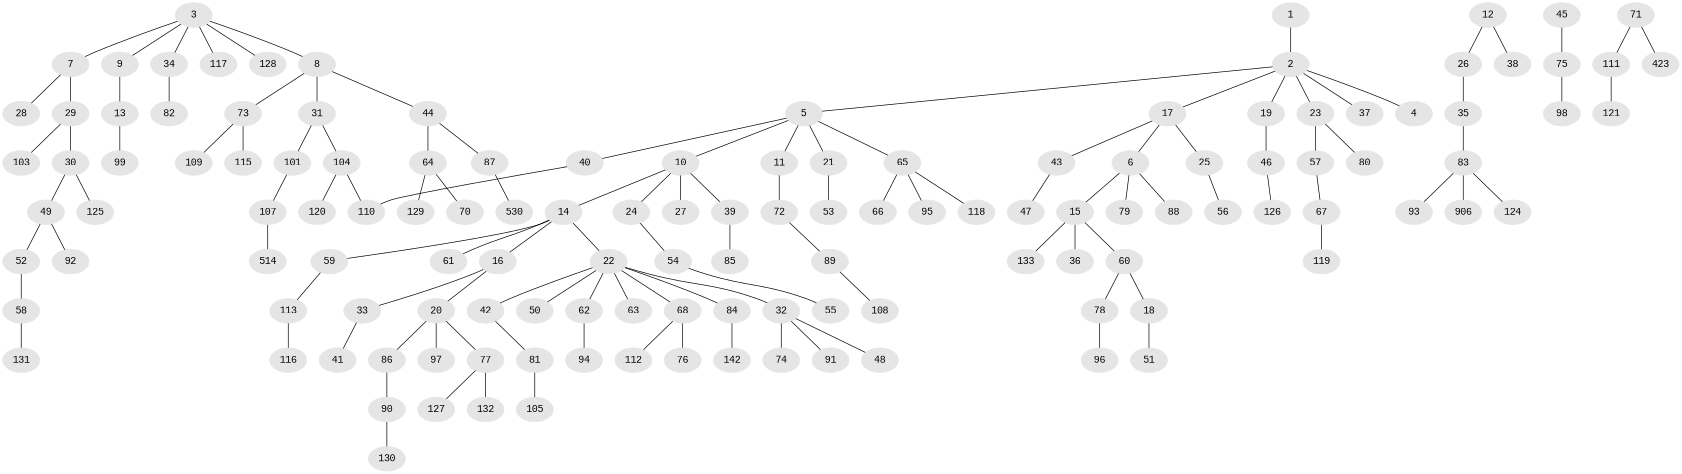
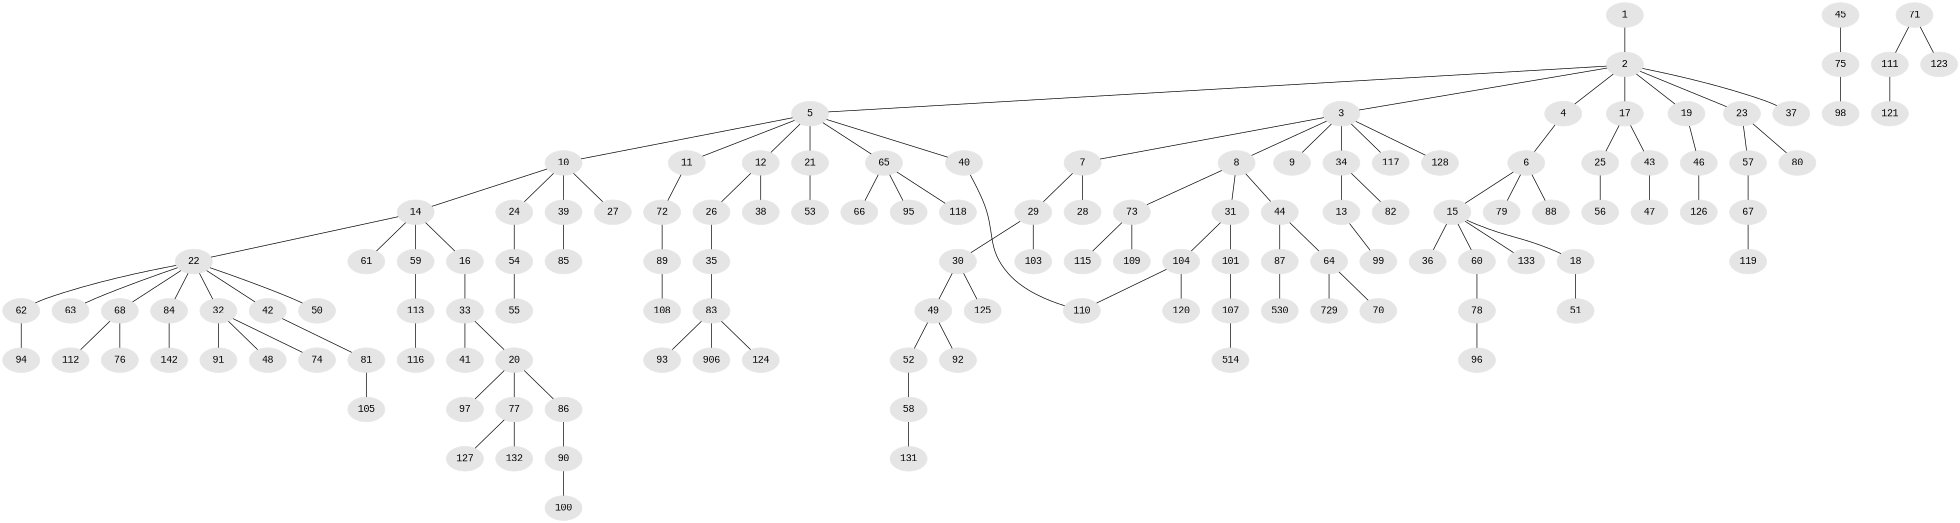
(1660, 64) -> (1939, 64)
(120, 89) -> (1341, 188)
none -> (1483, 89)
none -> (785, 138)
(1149, 138) -> (1545, 138)
(416, 212) -> (1329, 311)
(467, 286) -> (489, 335)
(1137, 286) -> (1514, 237)
(387, 459) -> (564, 508)
